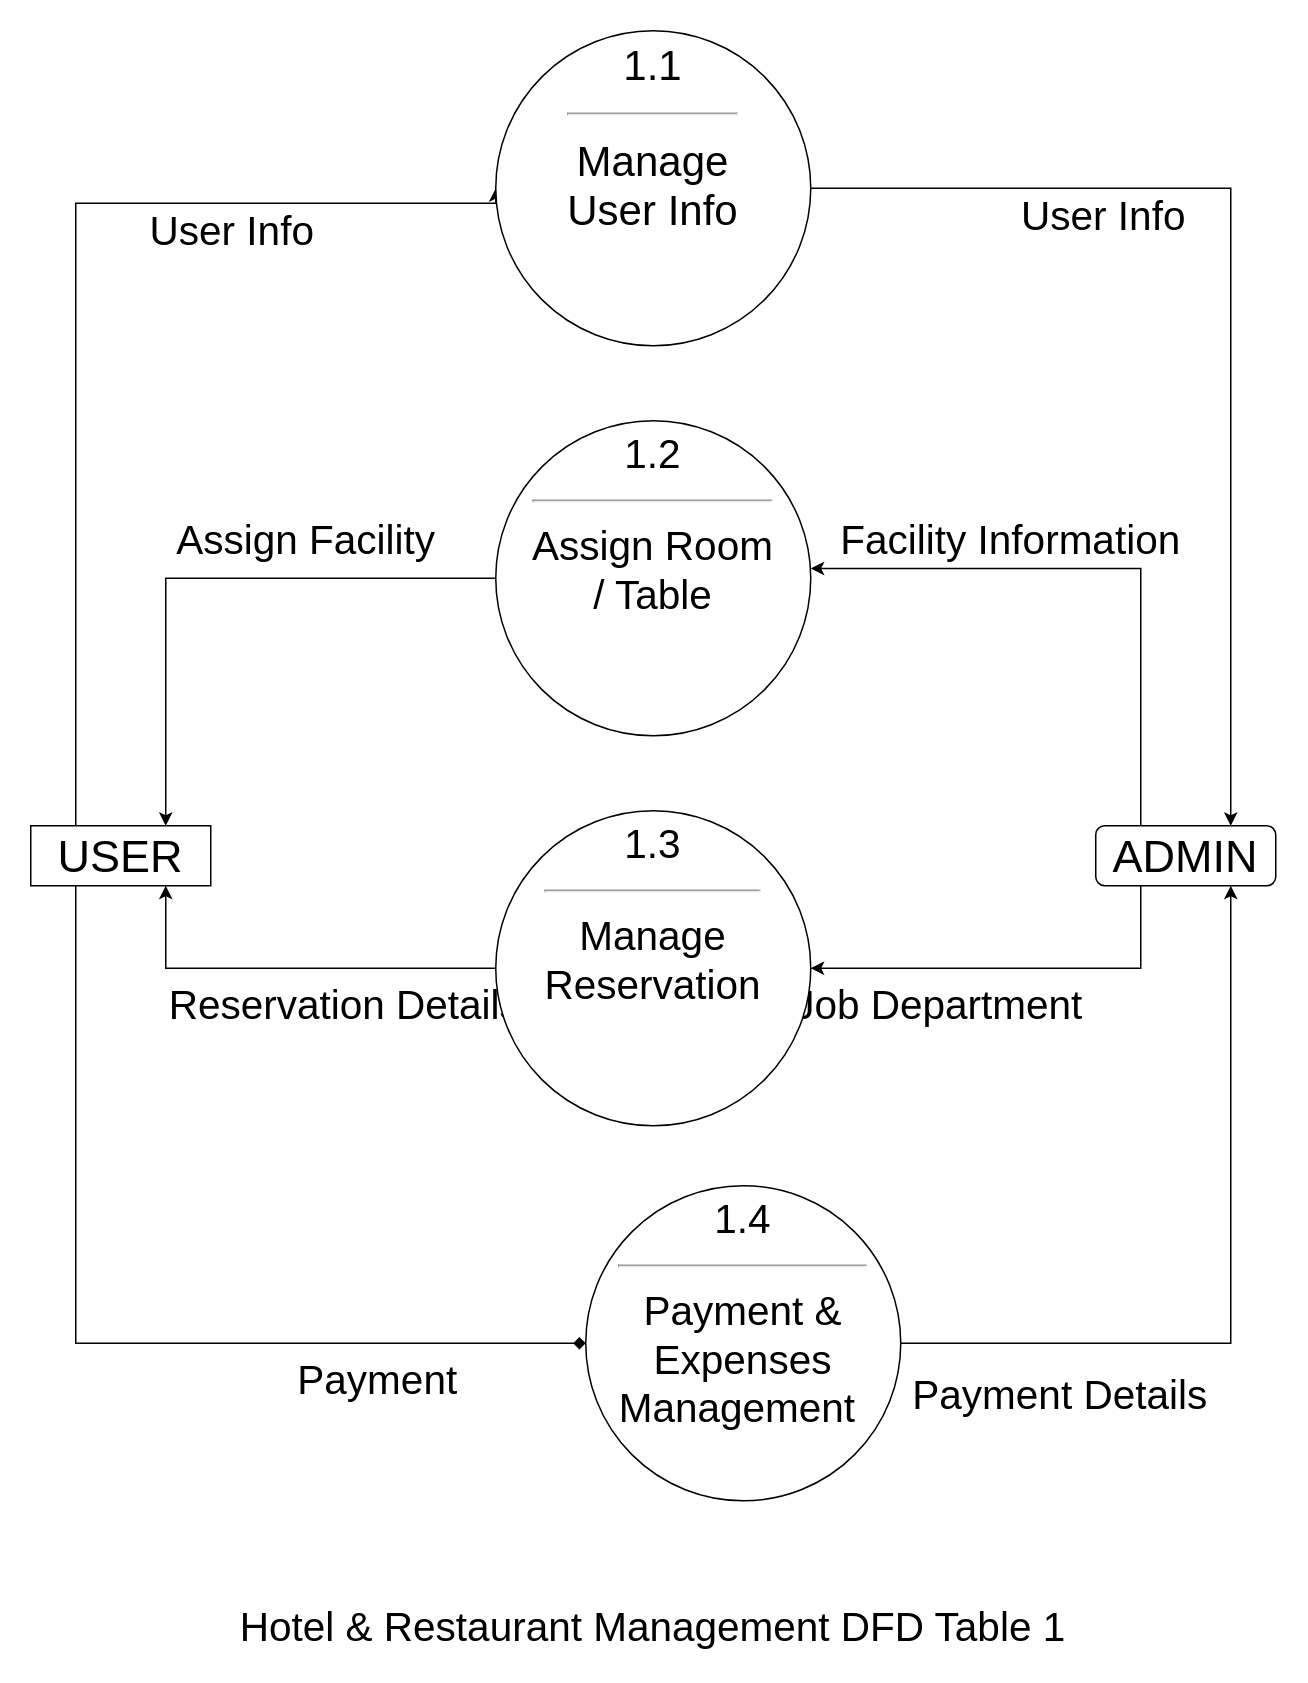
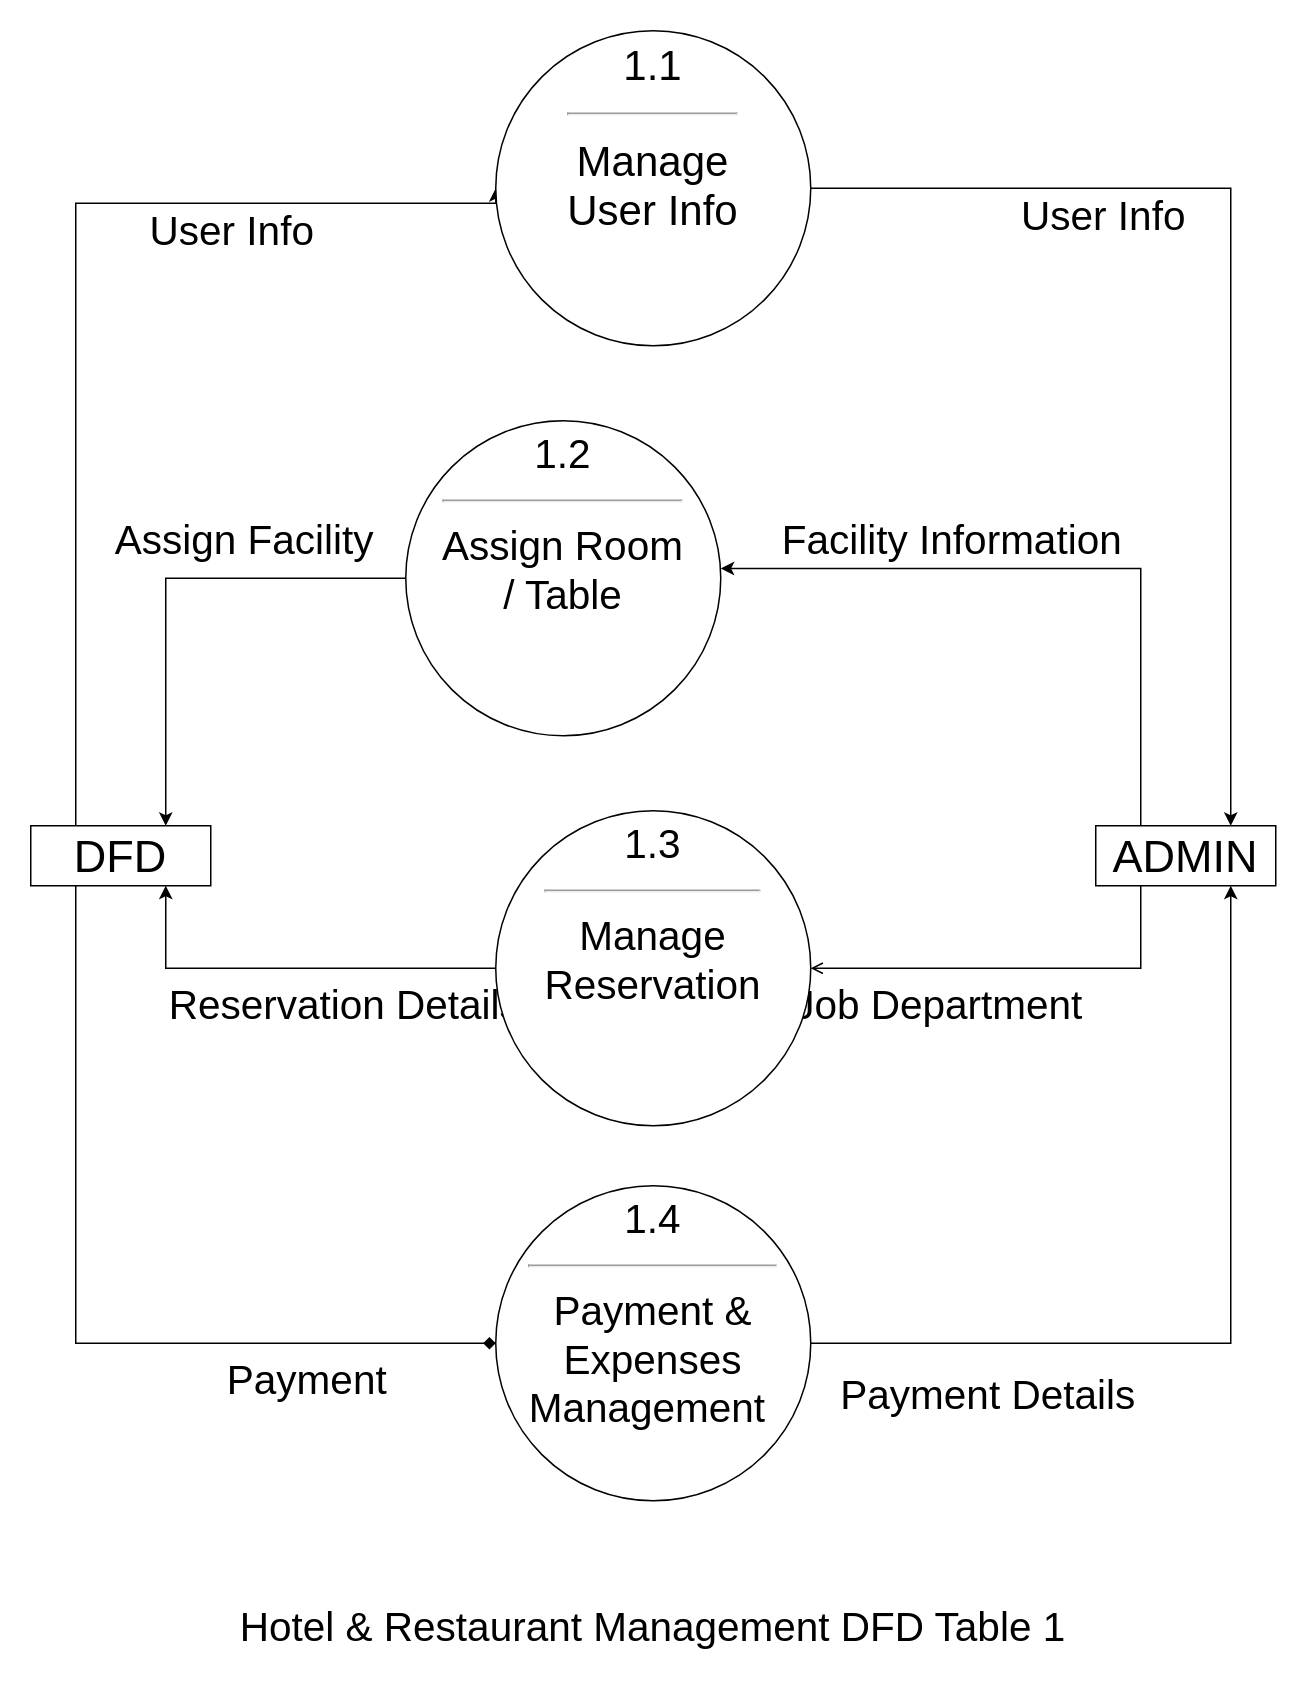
(653, 578) -> (563, 578)
(121, 856) -> (121, 856)
(1186, 856) -> (1186, 856)
(822, 968) -> (819, 968)
(743, 1343) -> (653, 1343)
